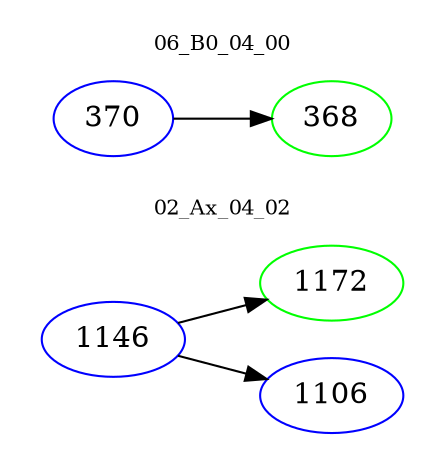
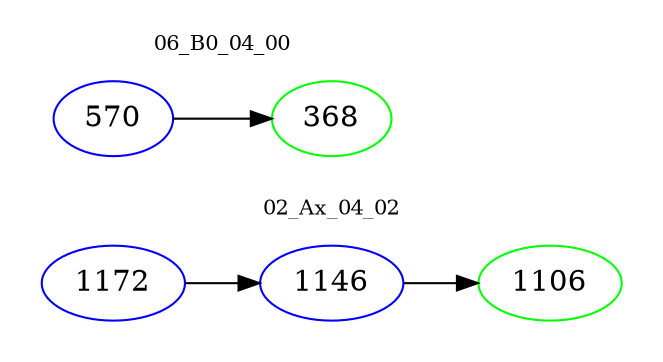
(113, 119) -> (113, 119)
(332, 283) -> (113, 283)
(212, 314) -> (212, 283)
(332, 396) -> (550, 283)
